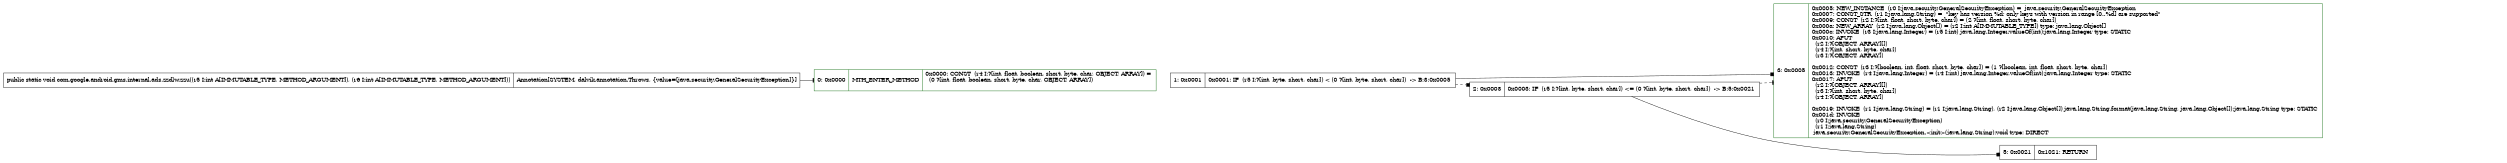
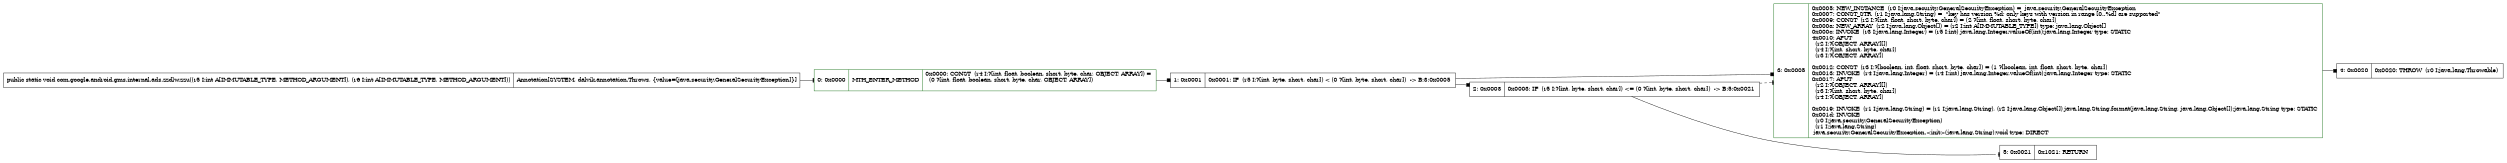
(1834, 38) -> (1834, 38)
none -> (2420, 71)
none -> (1161, 80)
(1461, 85) -> (1461, 85)
(1810, 147) -> (1810, 147)
